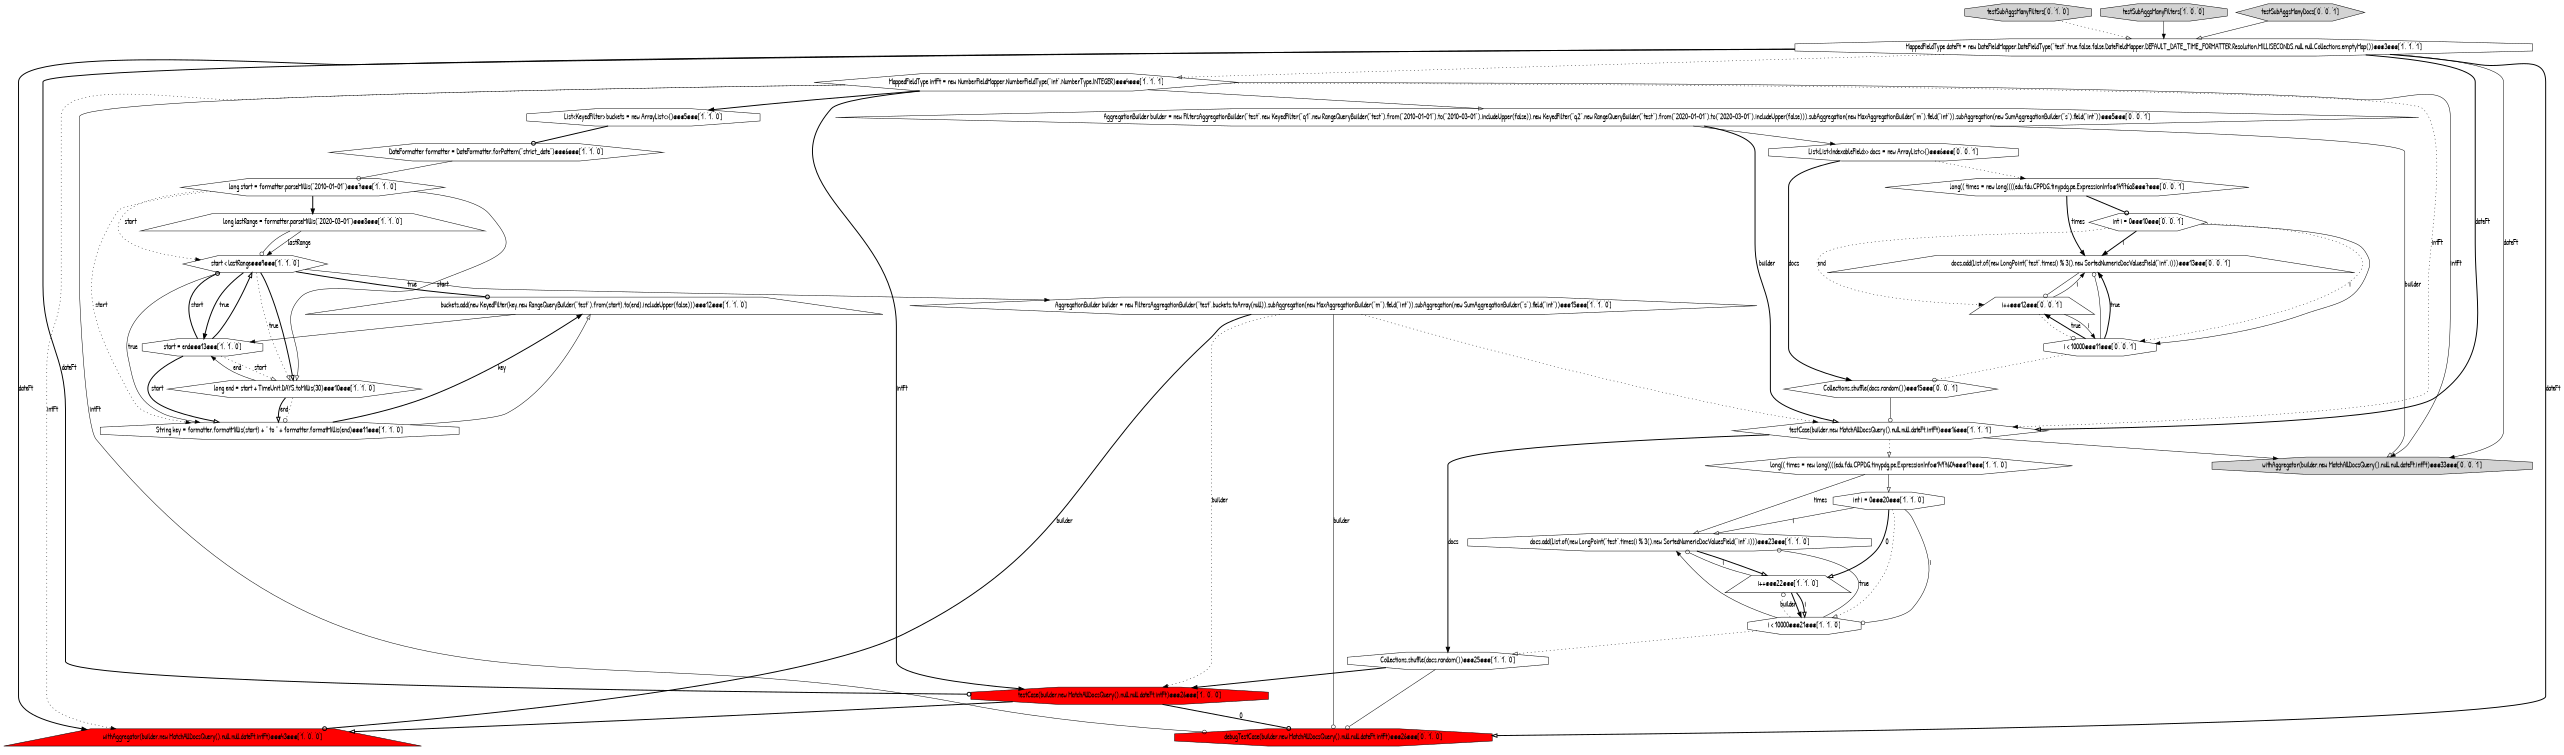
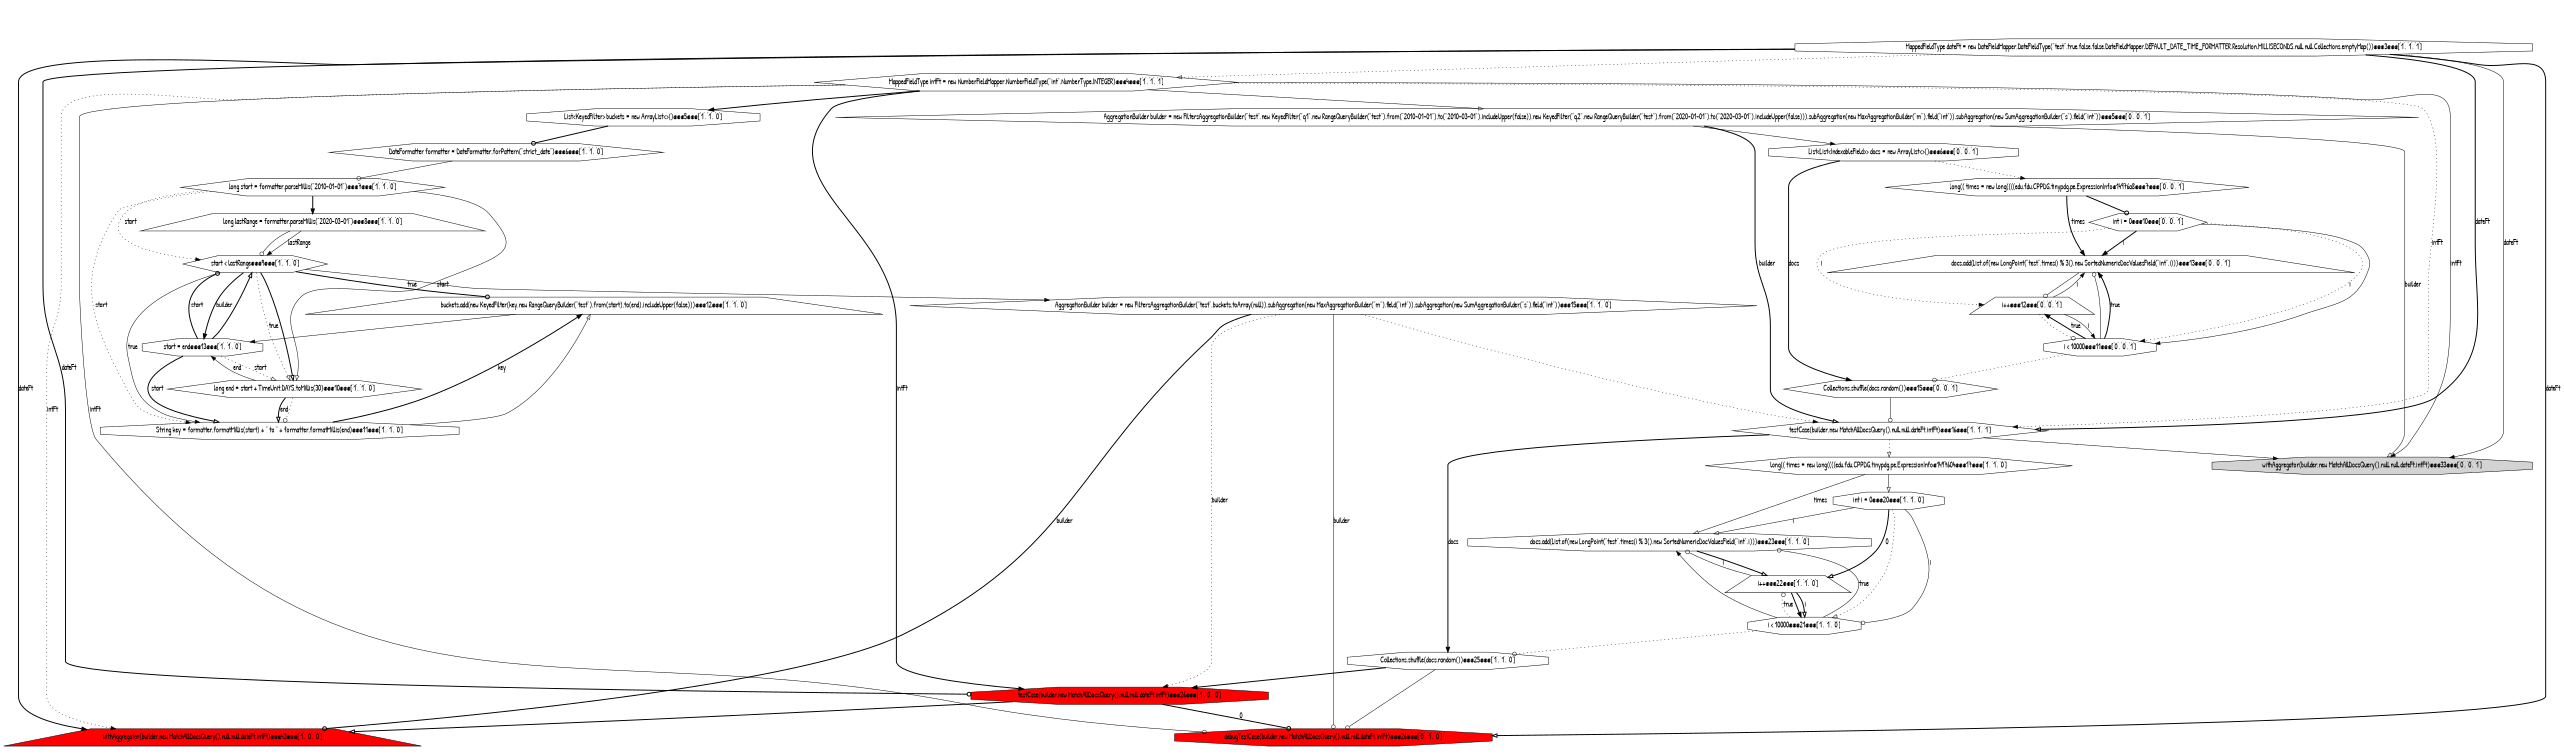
(2028, 12) -> none
(2164, 12) -> none
(2300, 12) -> none
(1822, 264) -> (1822, 264)
(224, 306) -> (224, 306)
(1788, 605) -> (1788, 605)
(1637, 642) -> (1637, 642)
